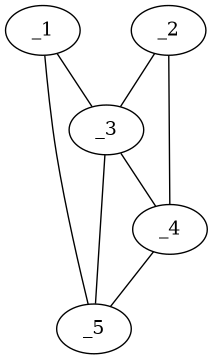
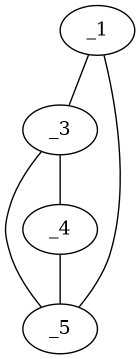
(169, 30) -> none
